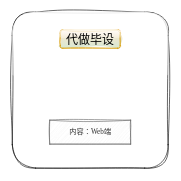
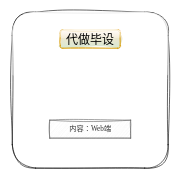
(90, 132) -> (90, 129)
